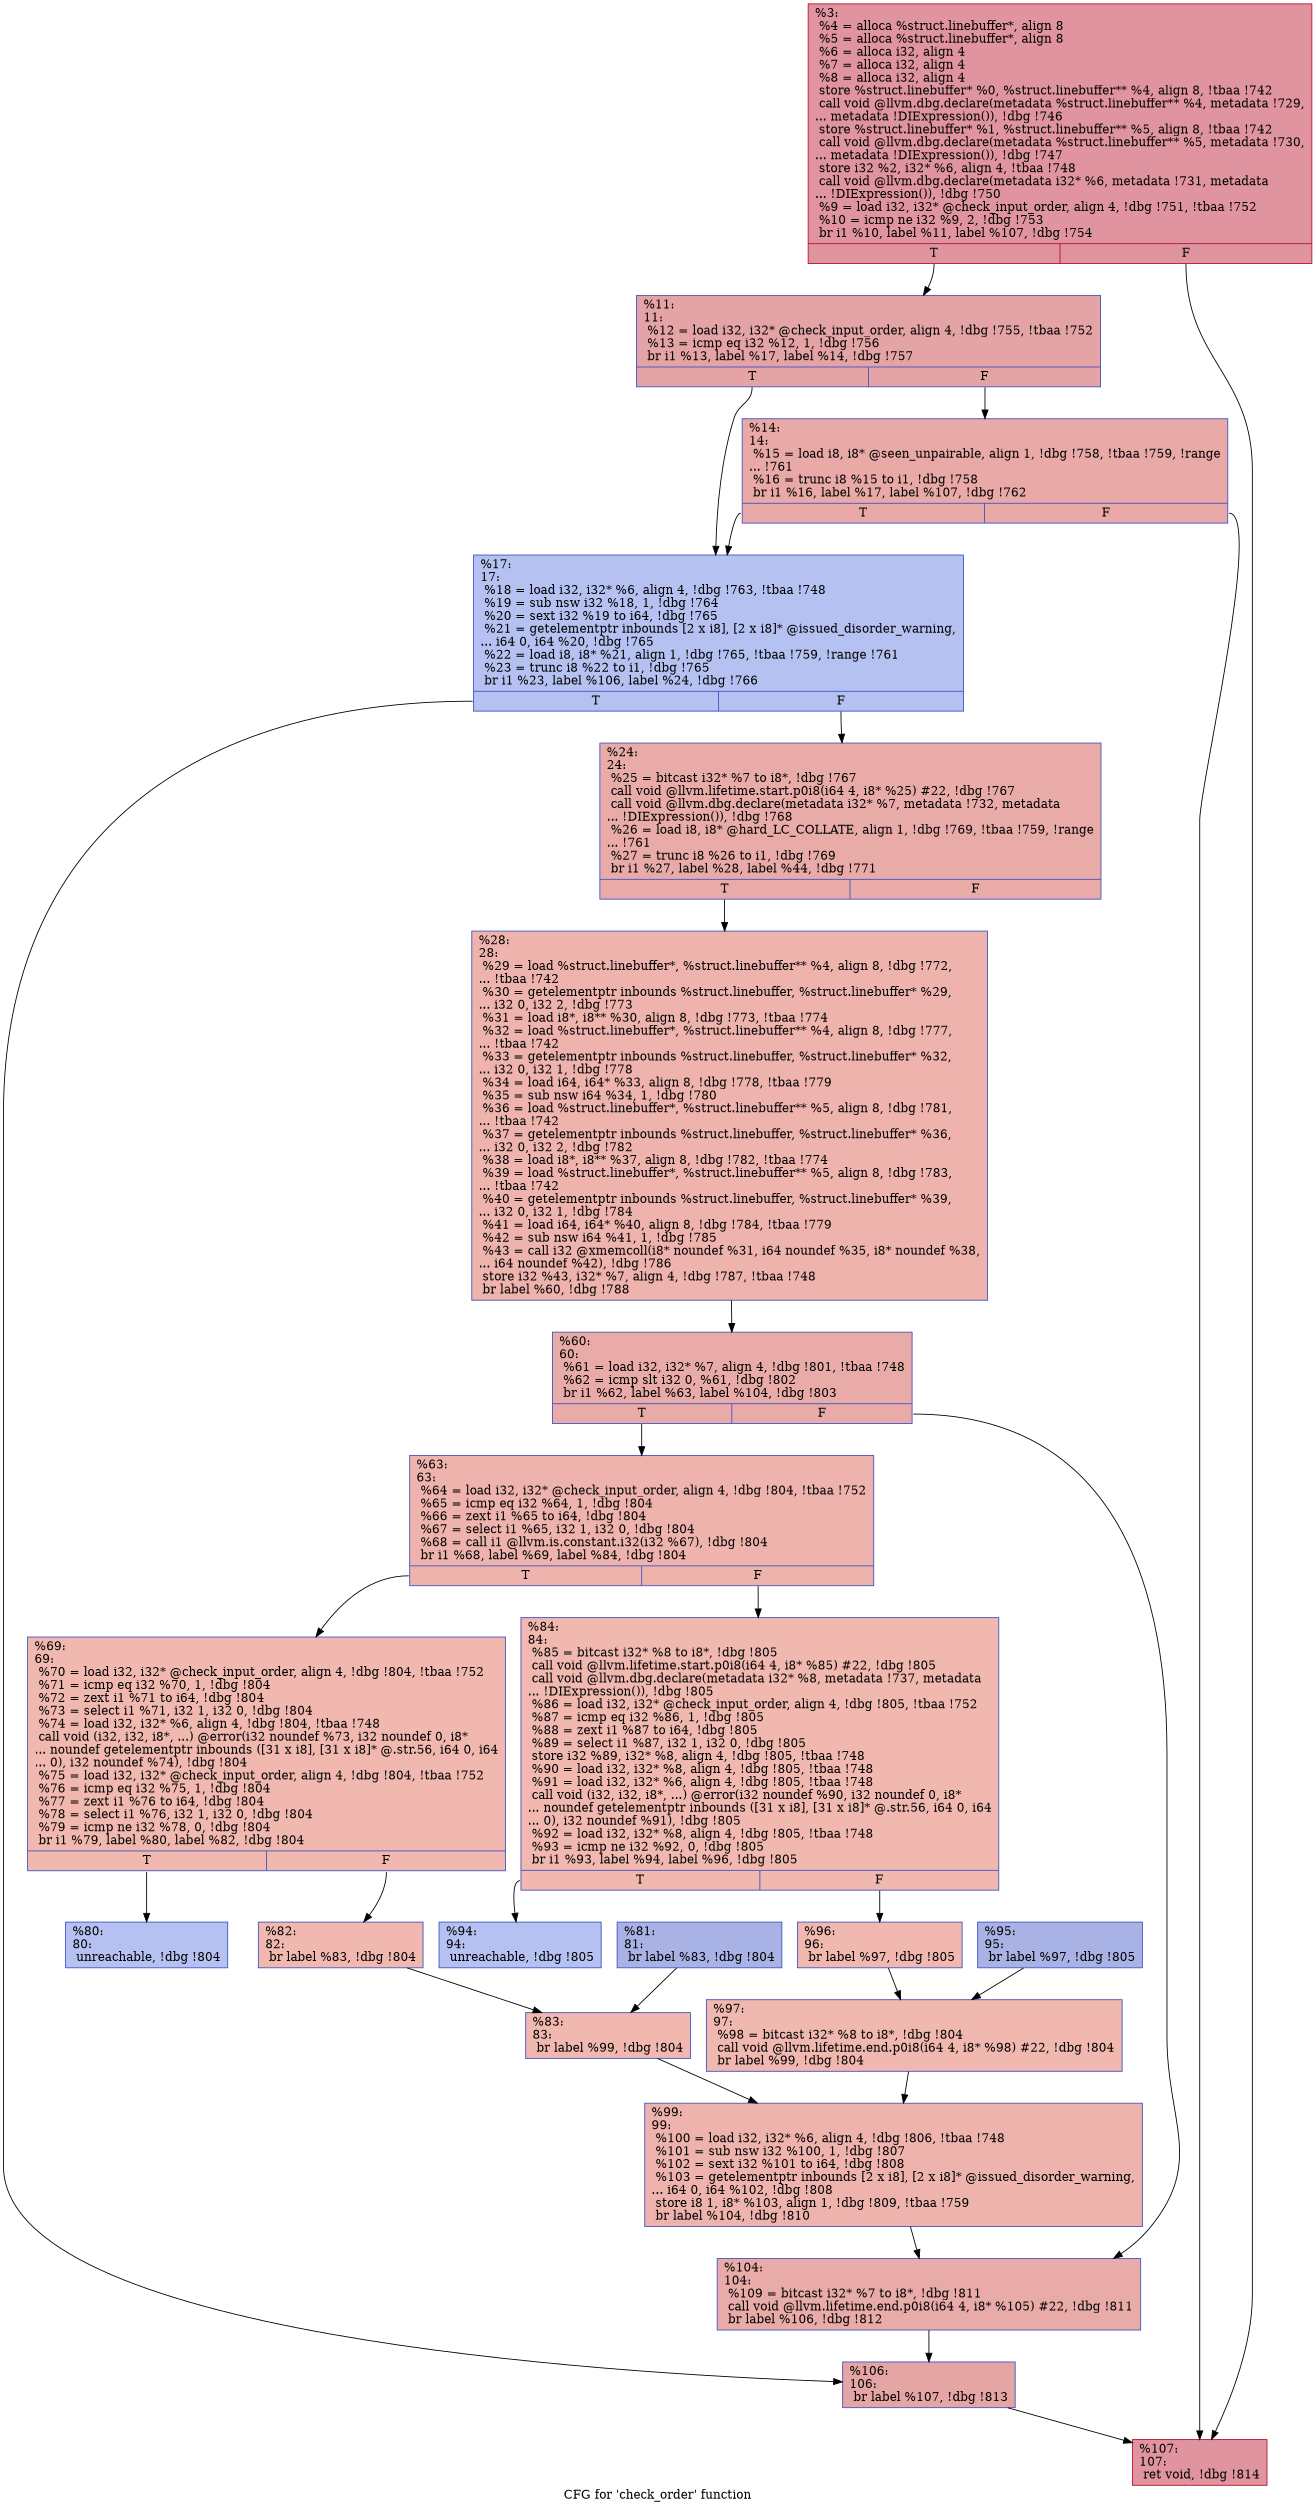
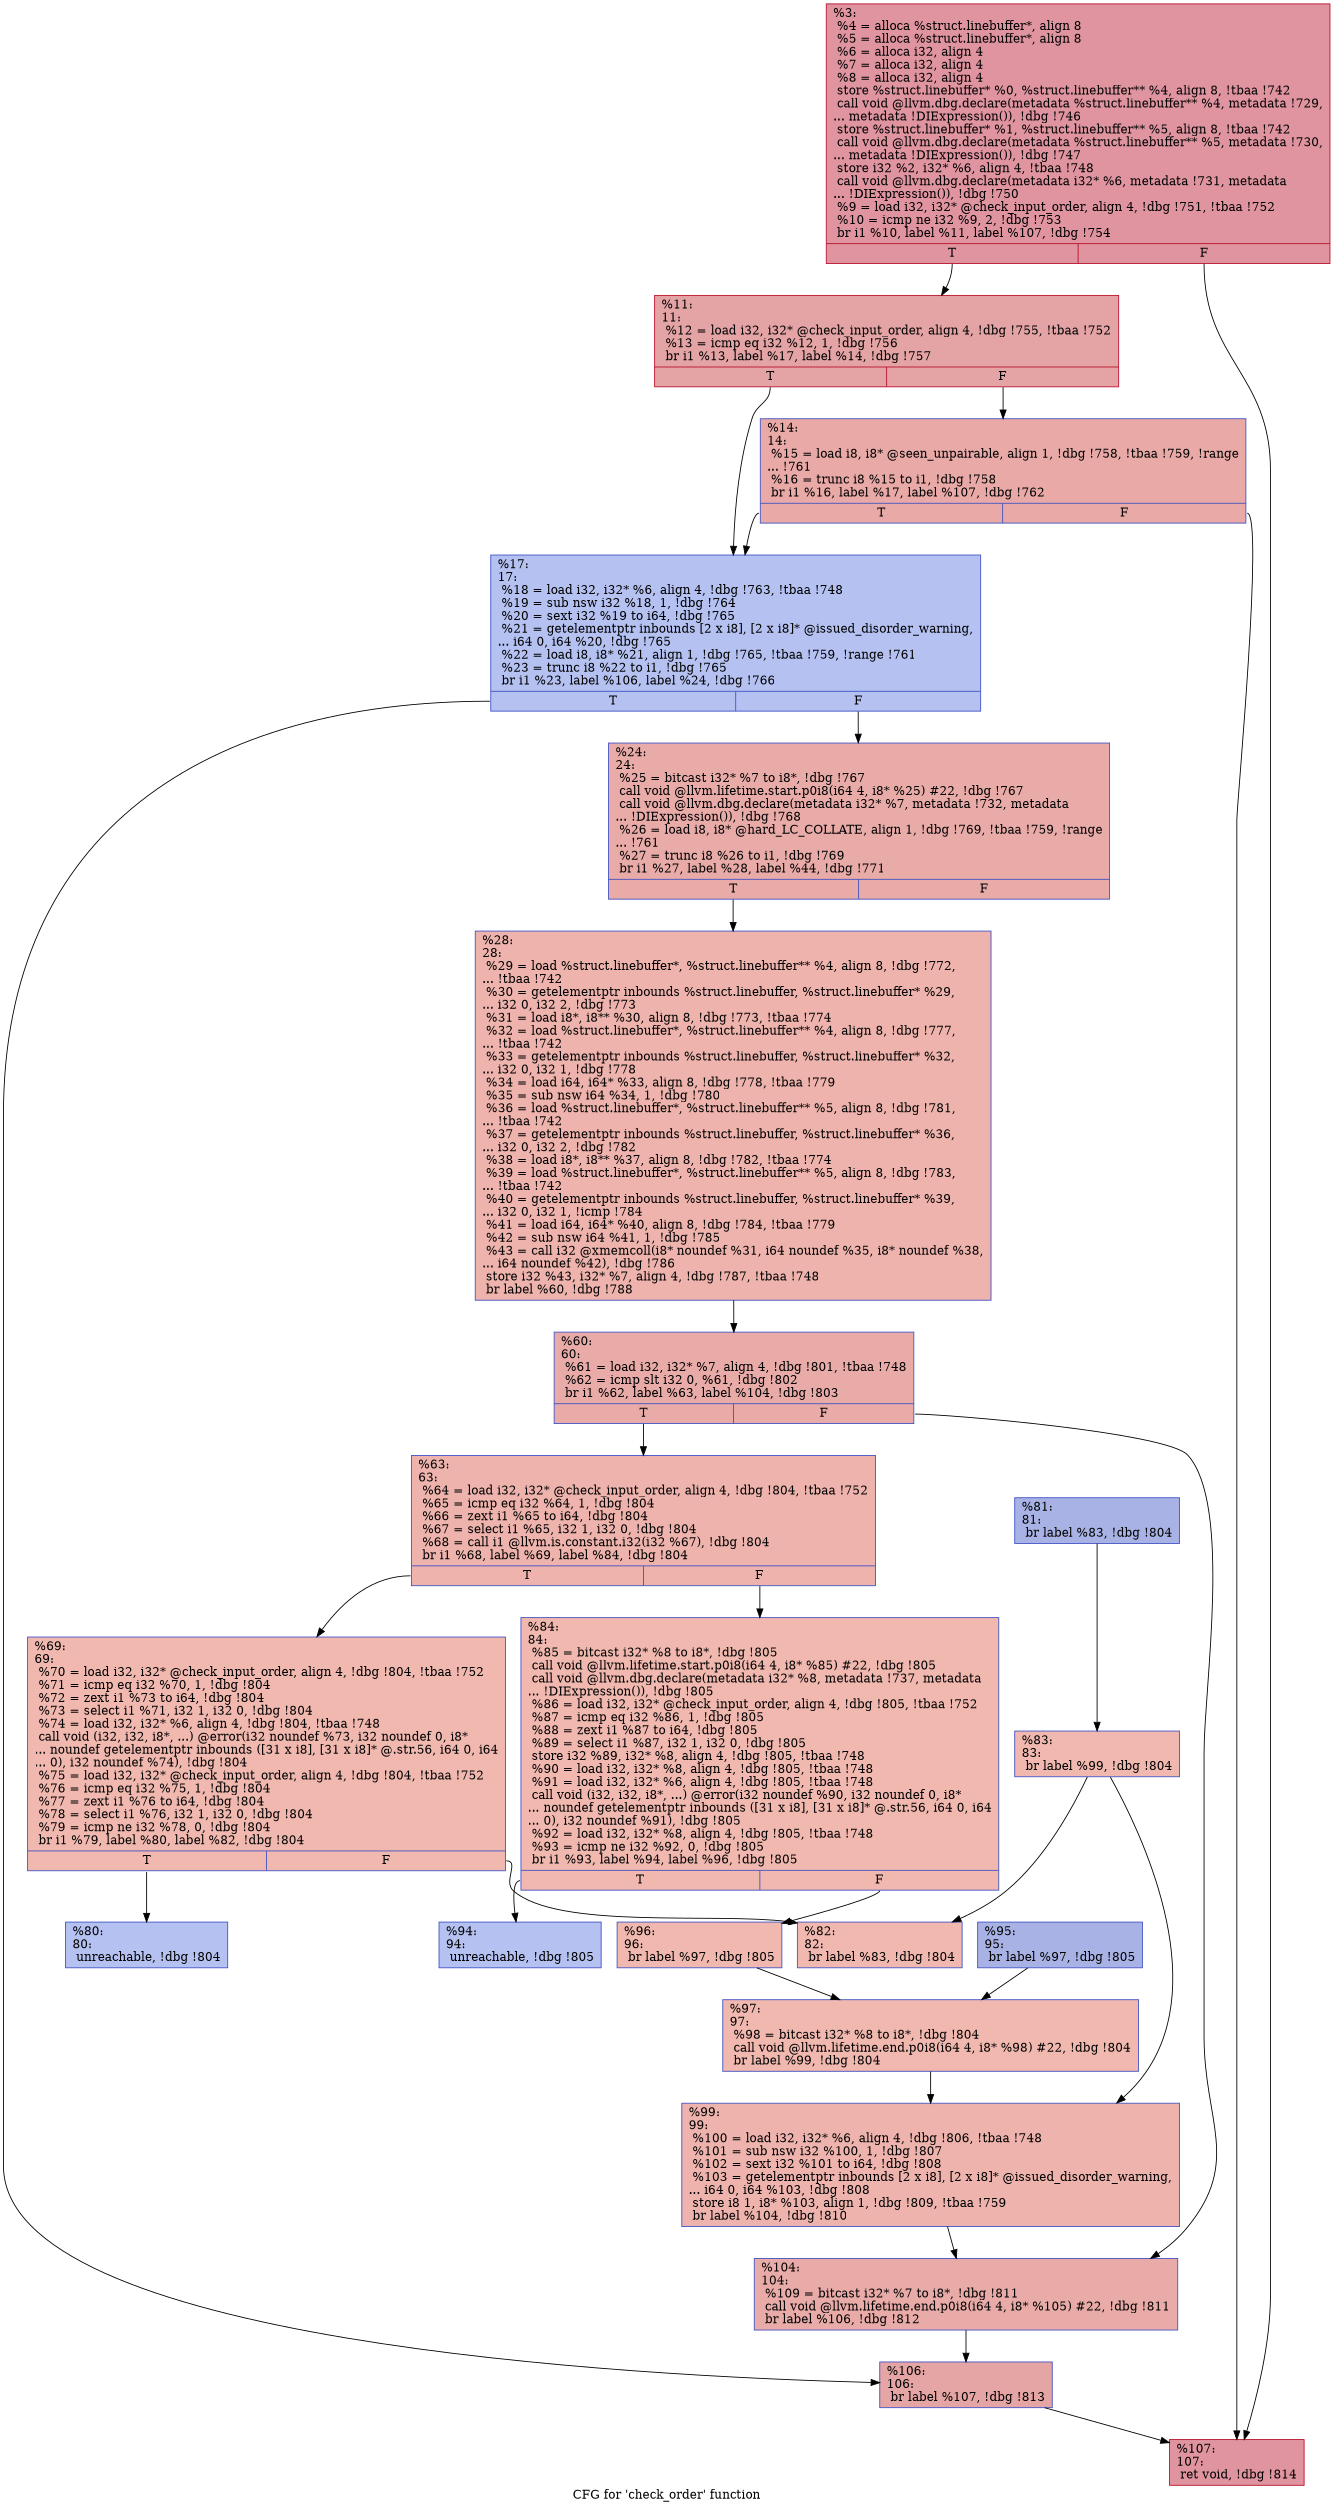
(869, 341) -> (887, 341)
(556, 1212) -> (563, 1212)
(150, 1698) -> (150, 1698)
(470, 1989) -> (1037, 1860)
(743, 2190) -> (780, 2190)
